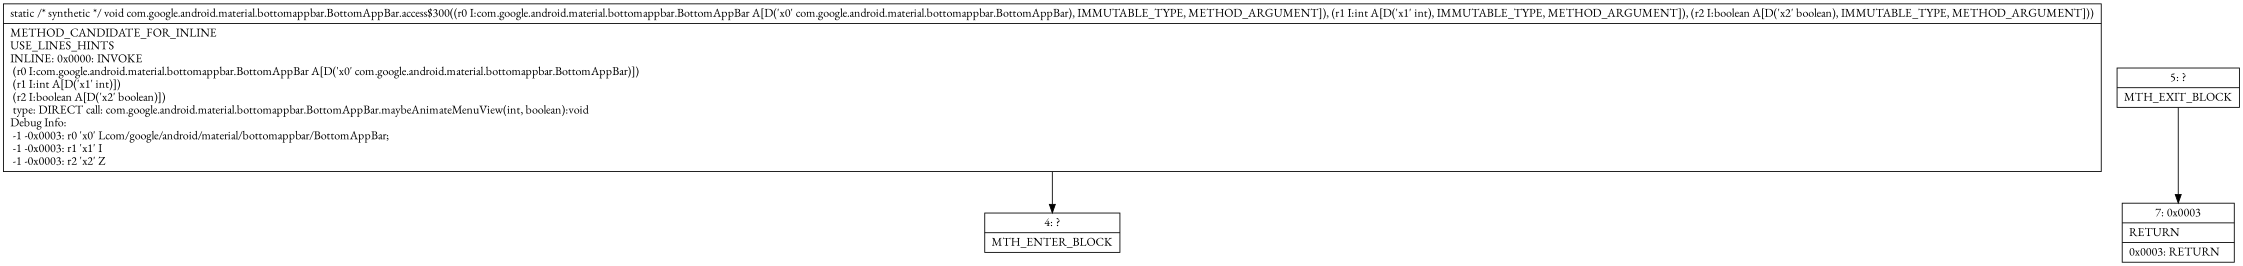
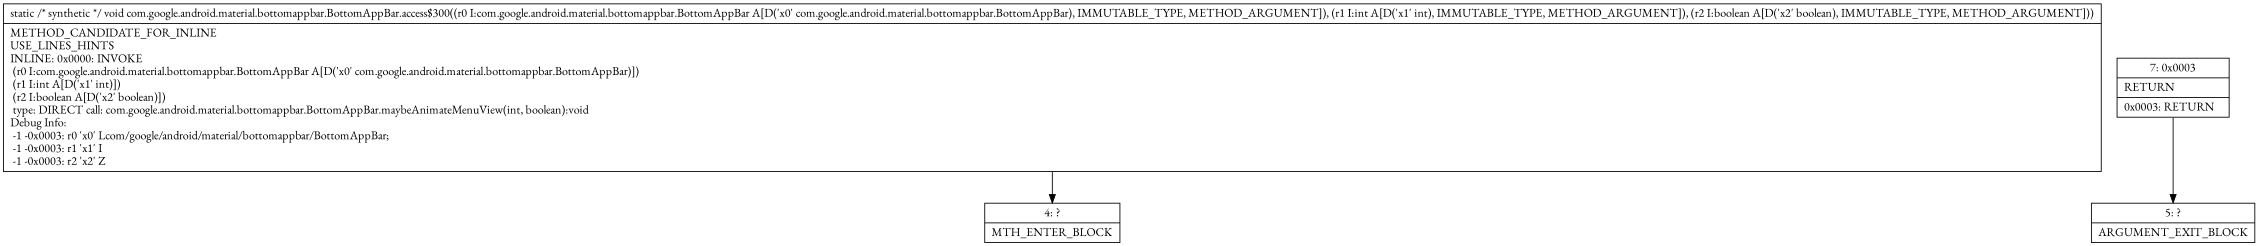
(2178, 97) -> (2173, 232)
(2178, 151) -> (2173, 156)
